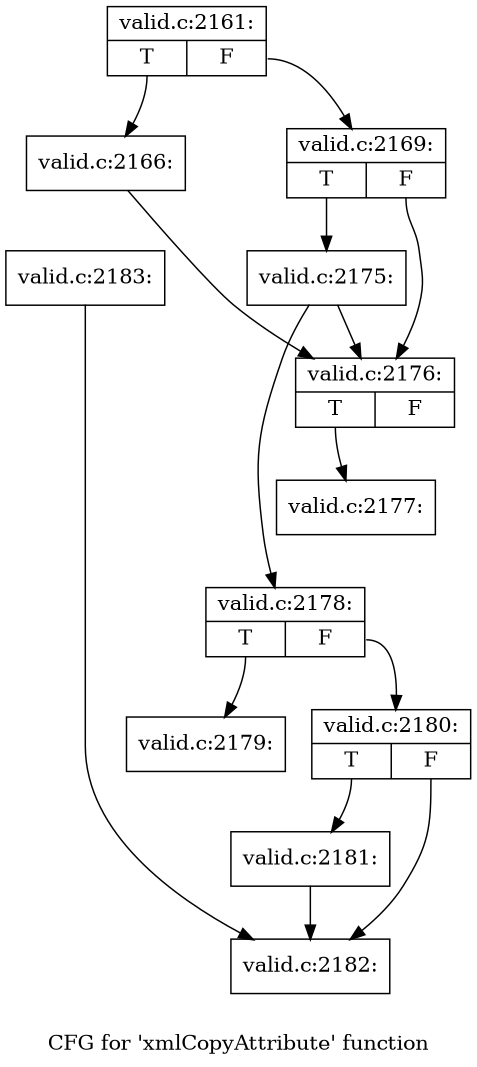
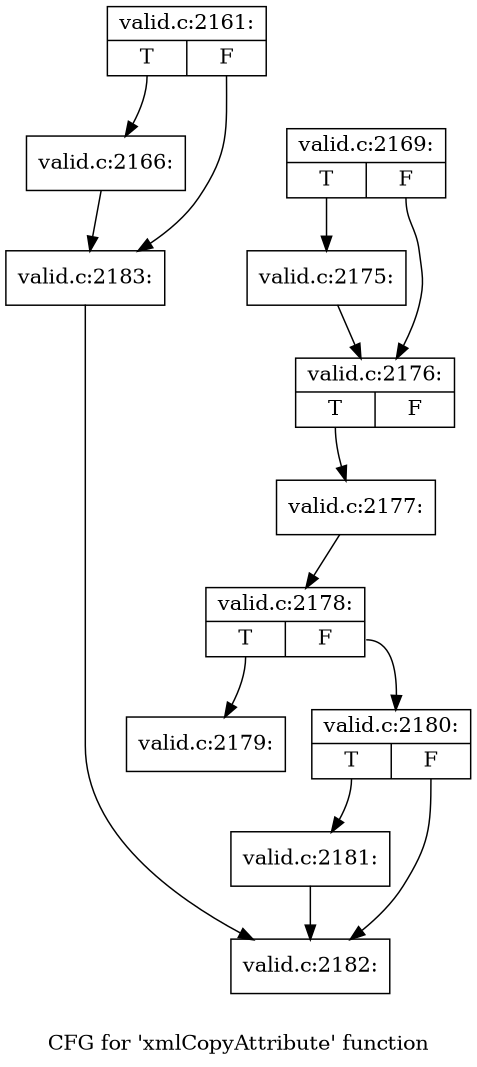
(313, 77) -> (214, 171)
(207, 279) -> (97, 213)
(261, 435) -> (327, 555)
